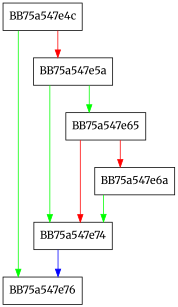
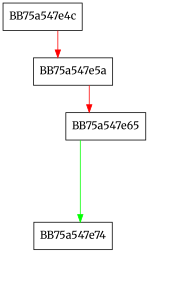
(89, 95) -> (89, 95)
(50, 150) -> none
(80, 177) -> (80, 177)
(135, 181) -> none
(43, 291) -> none
